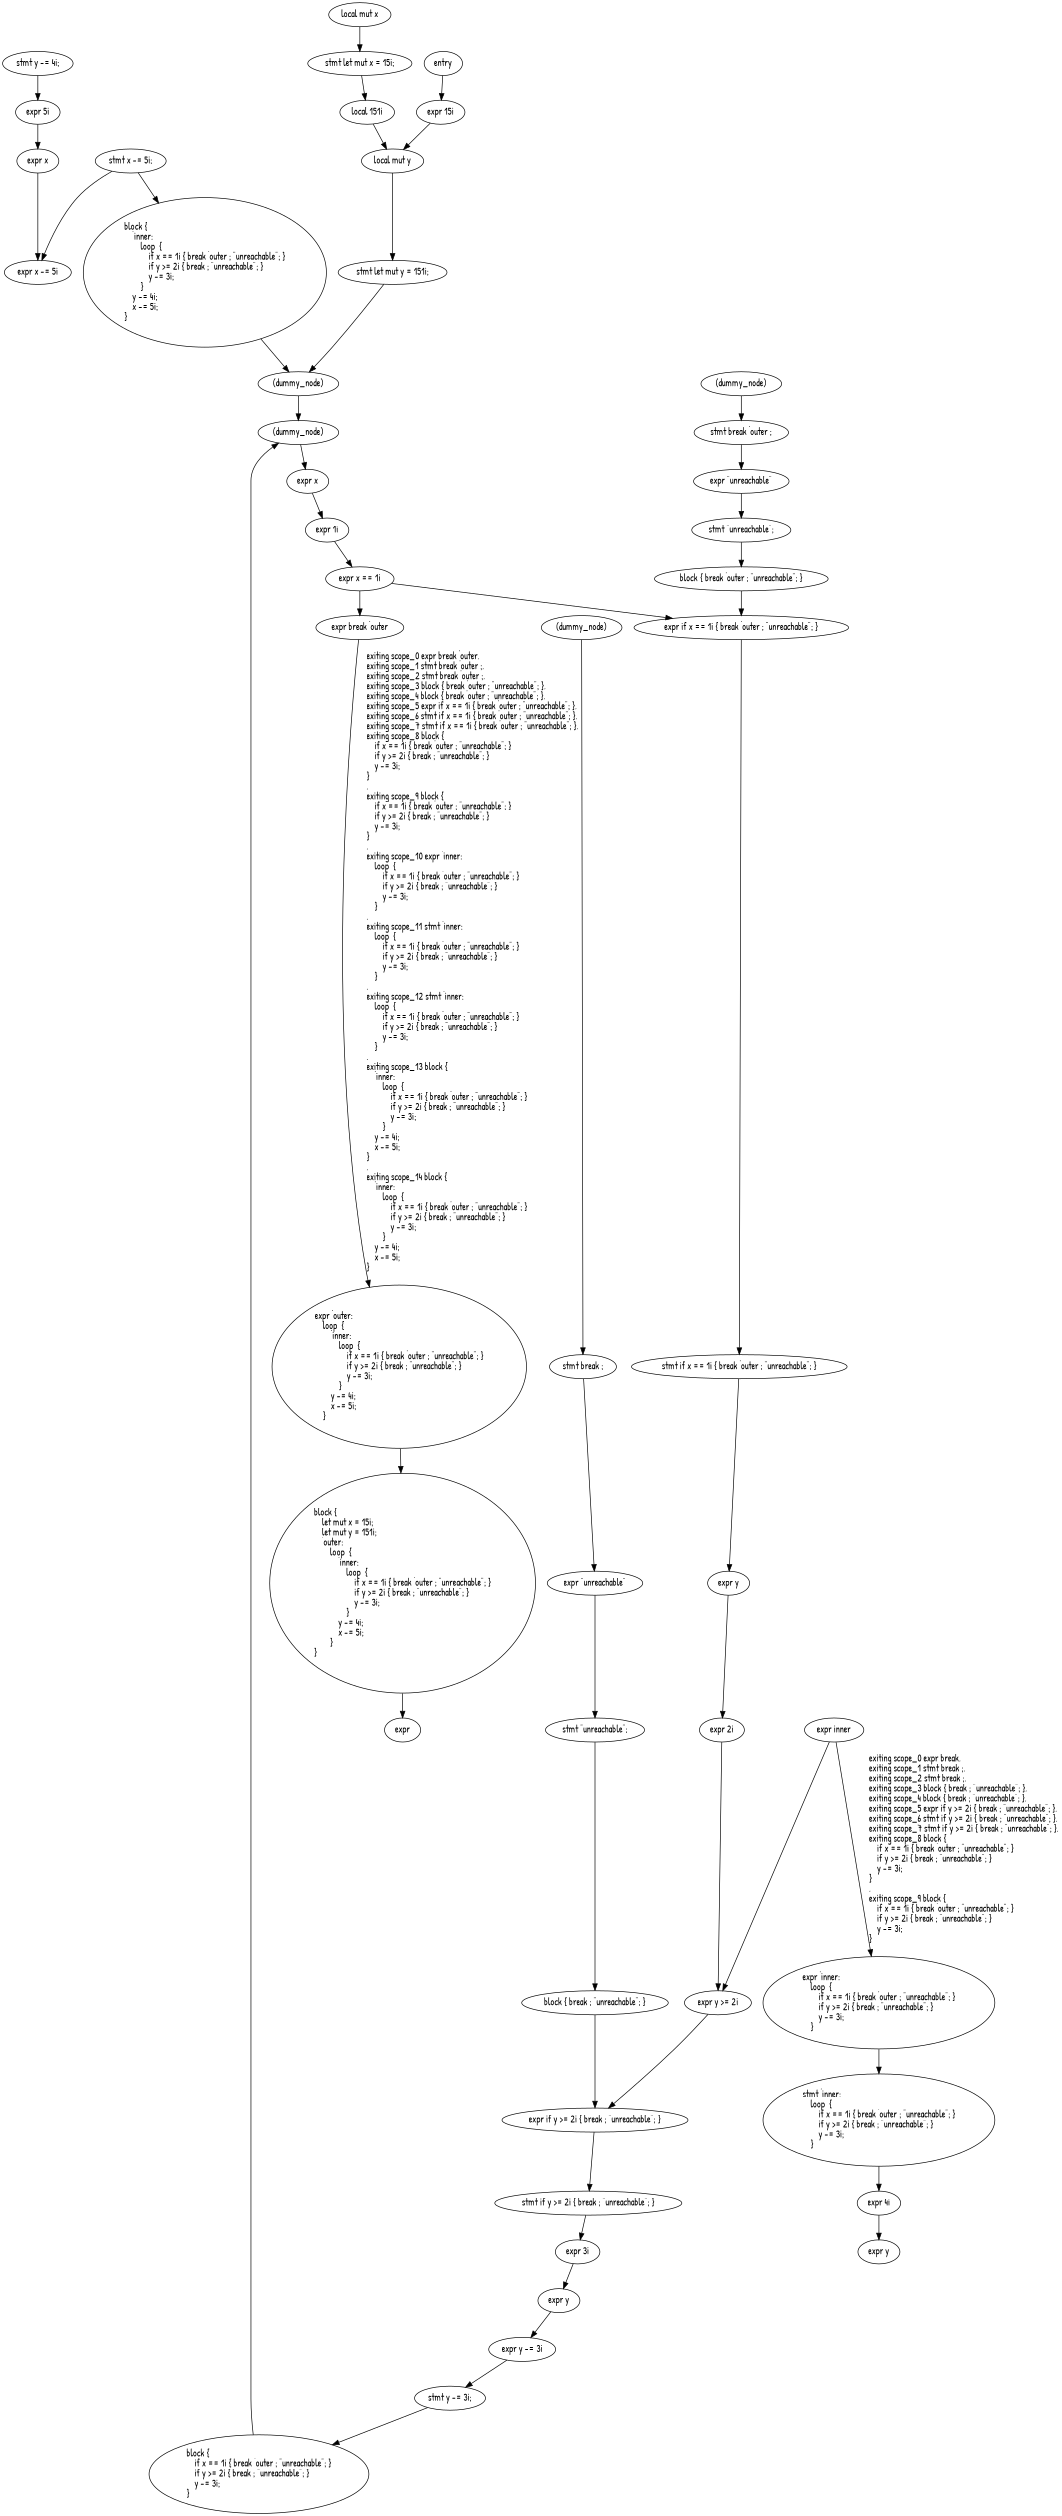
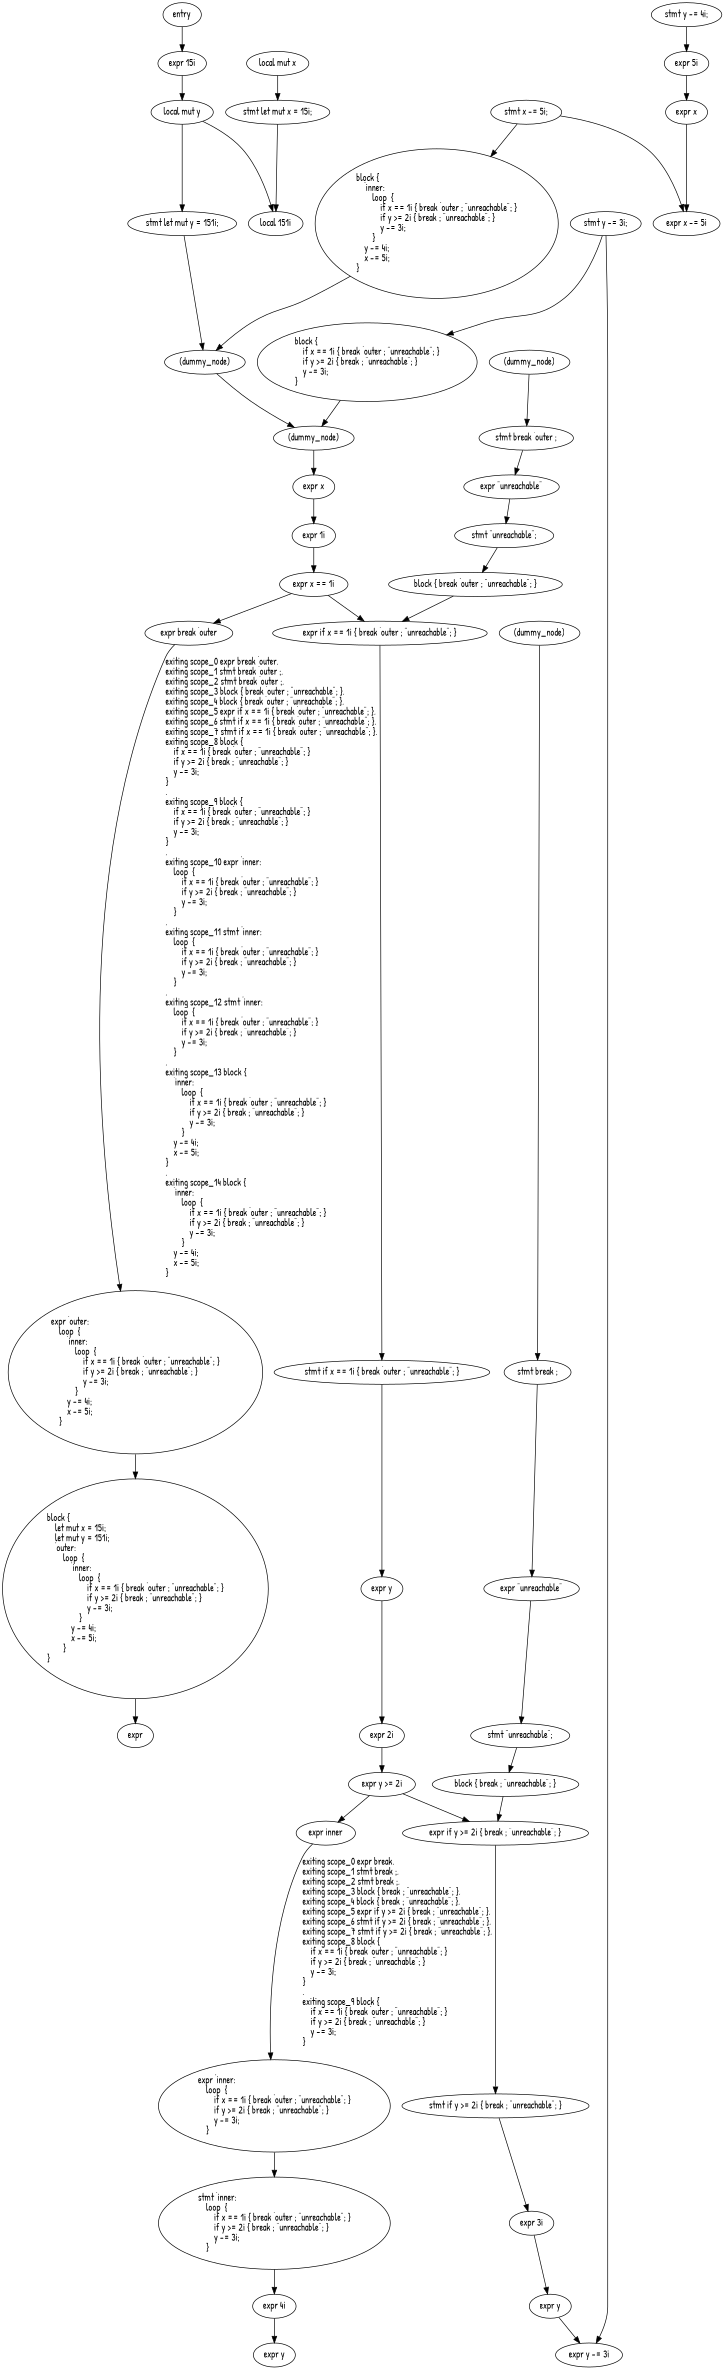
(378, 134) -> (247, 155)
(777, 1863) -> (356, 1807)
(489, 2372) -> (608, 1287)
